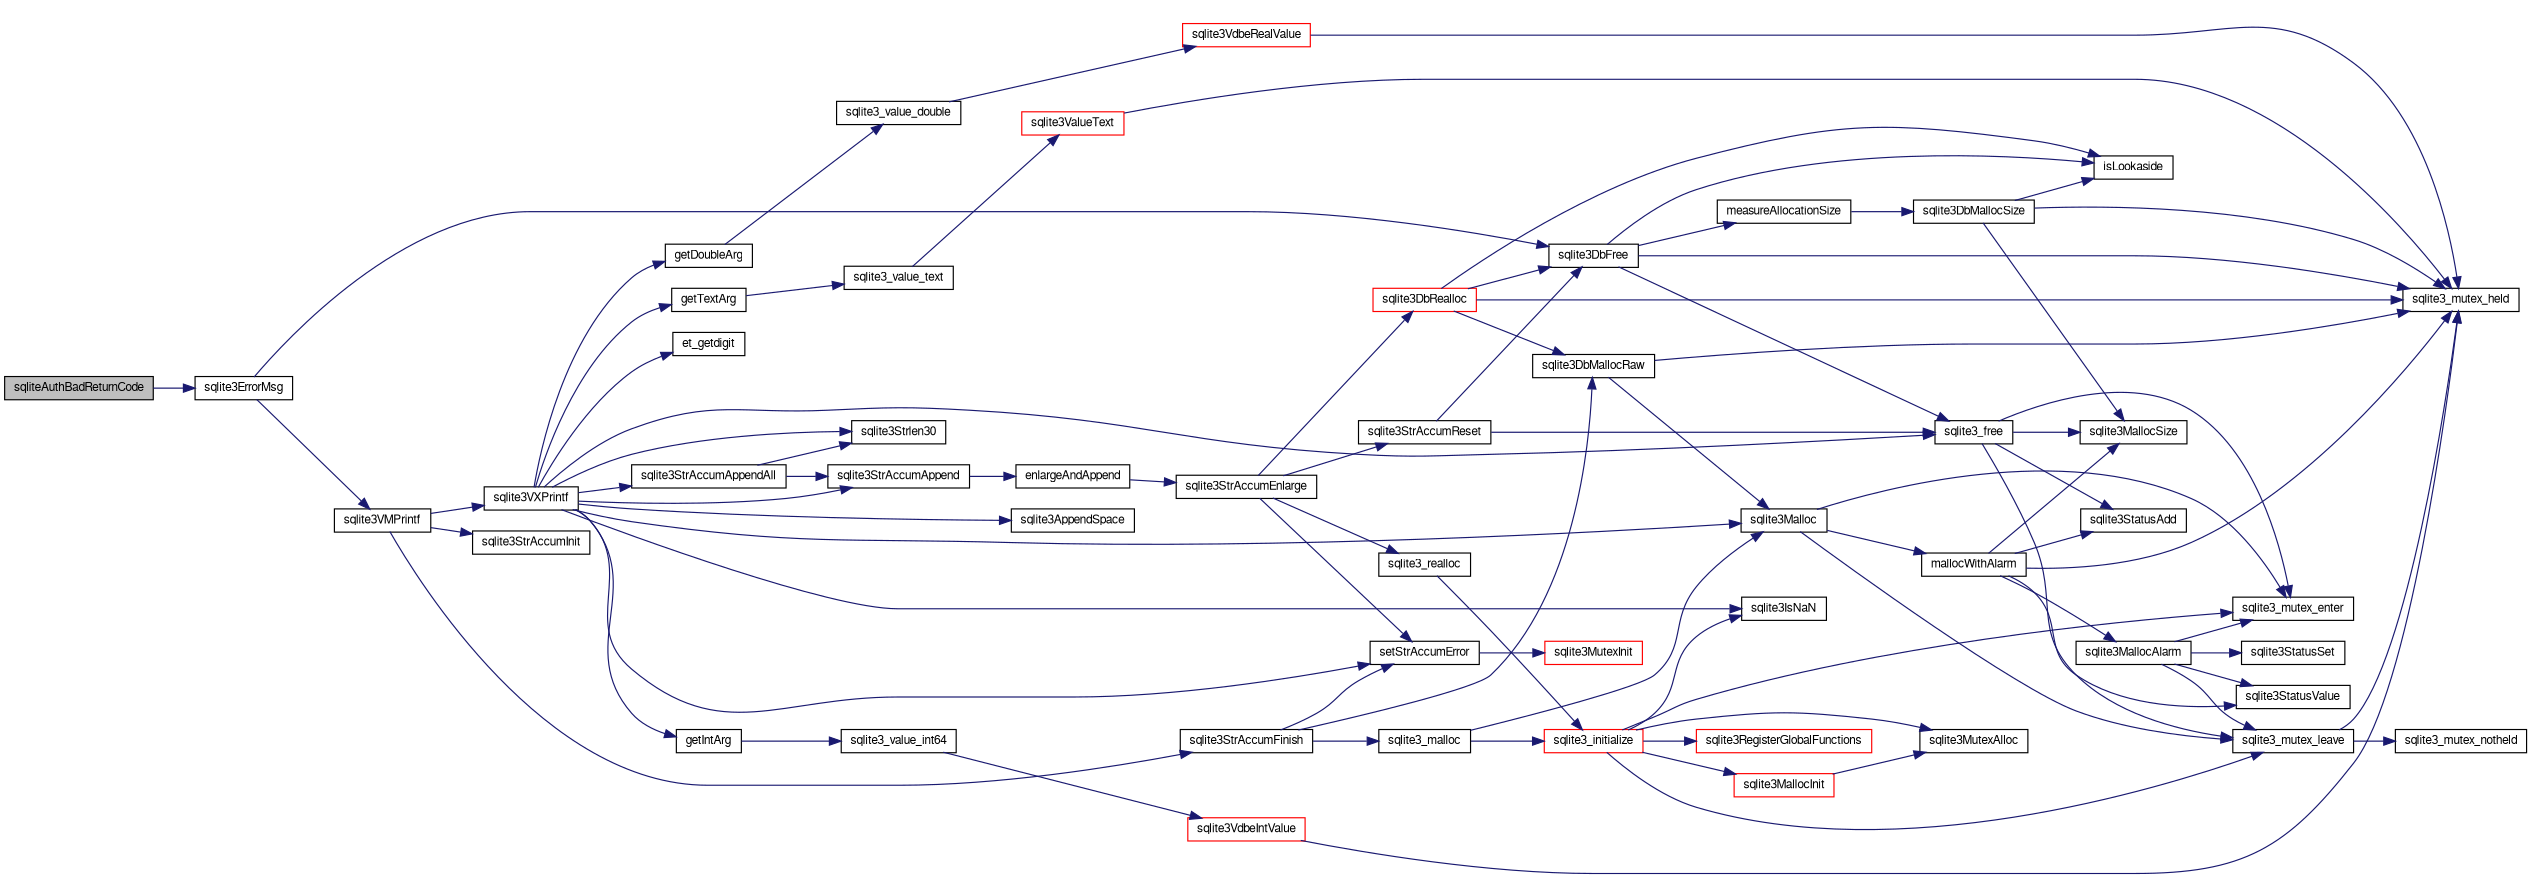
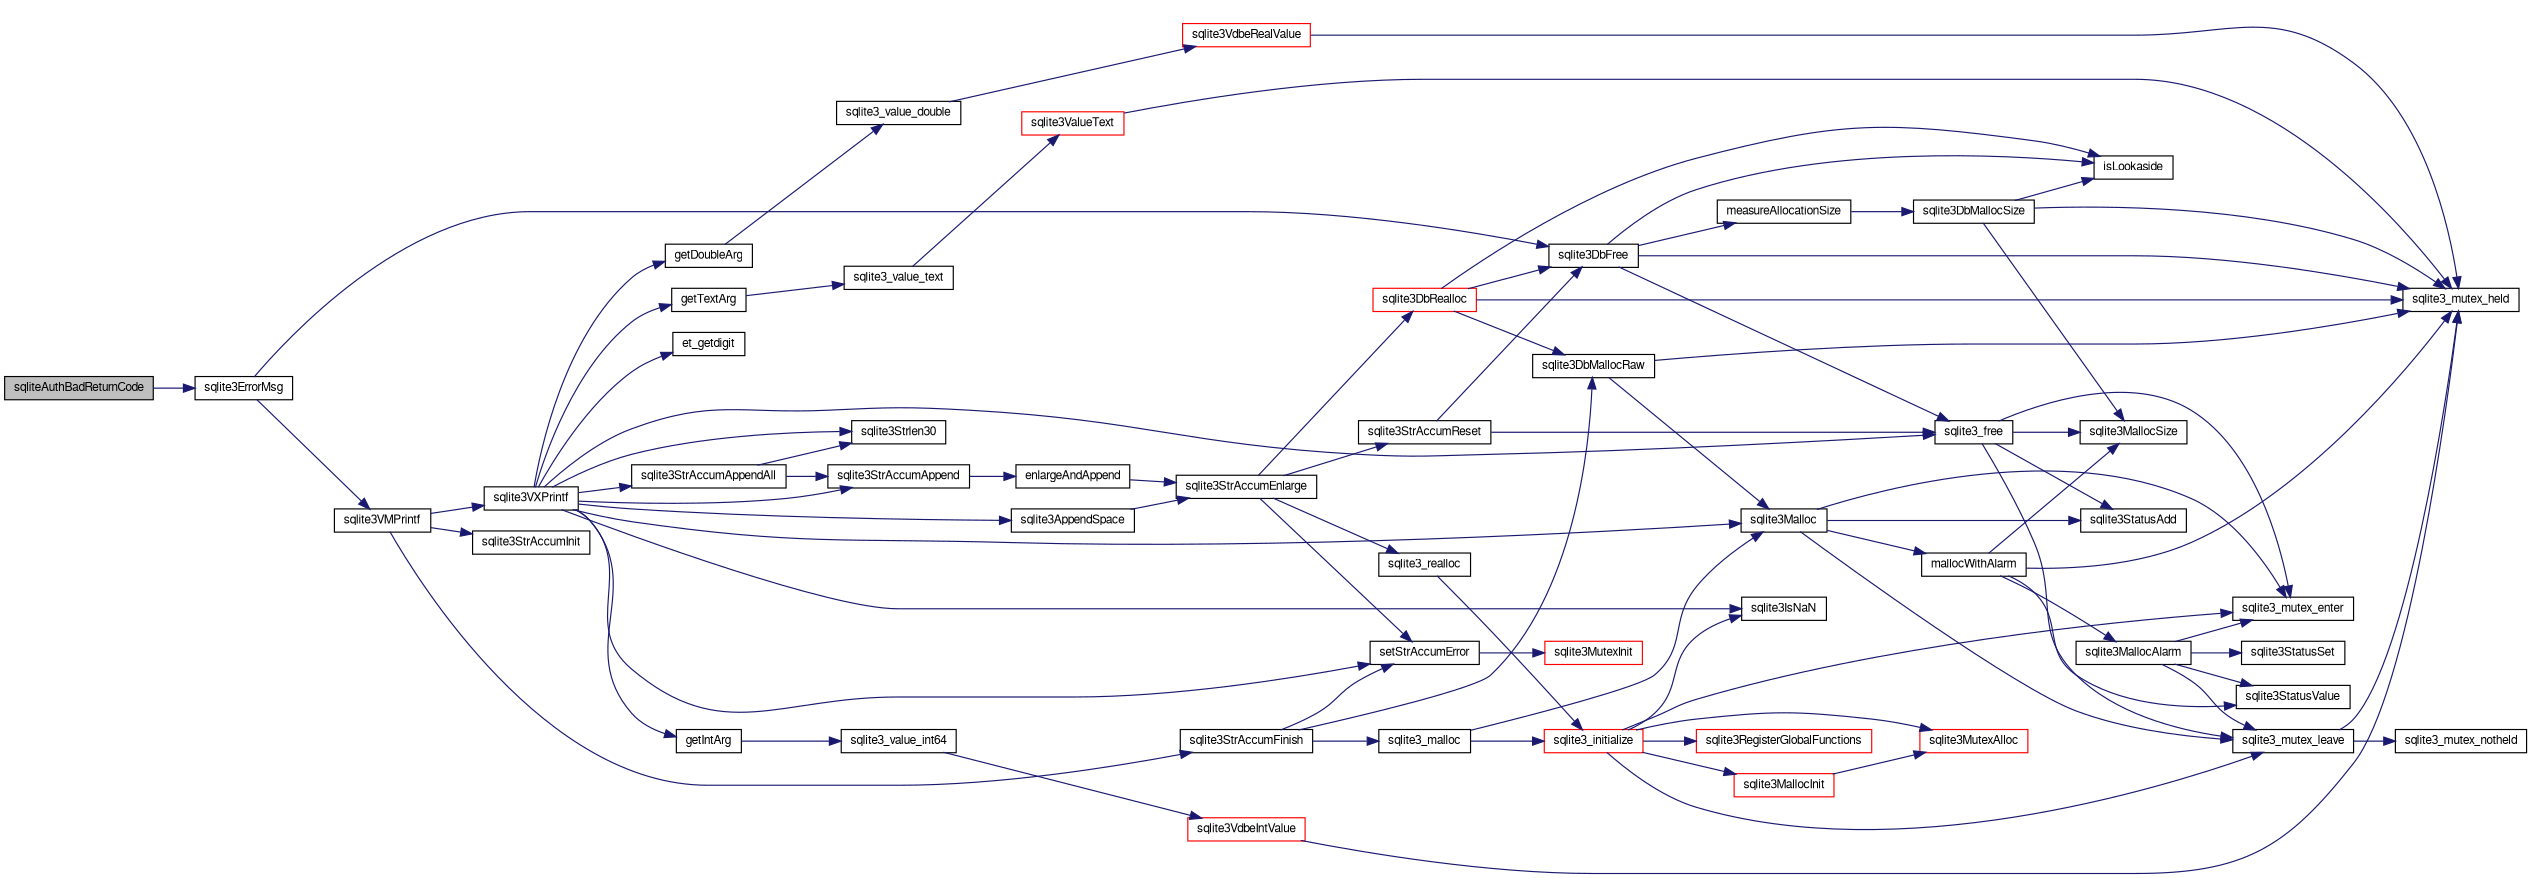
none -> (1154, 505)
(2048, 544) -> (1948, 521)
(1974, 741) -> (1974, 741)
